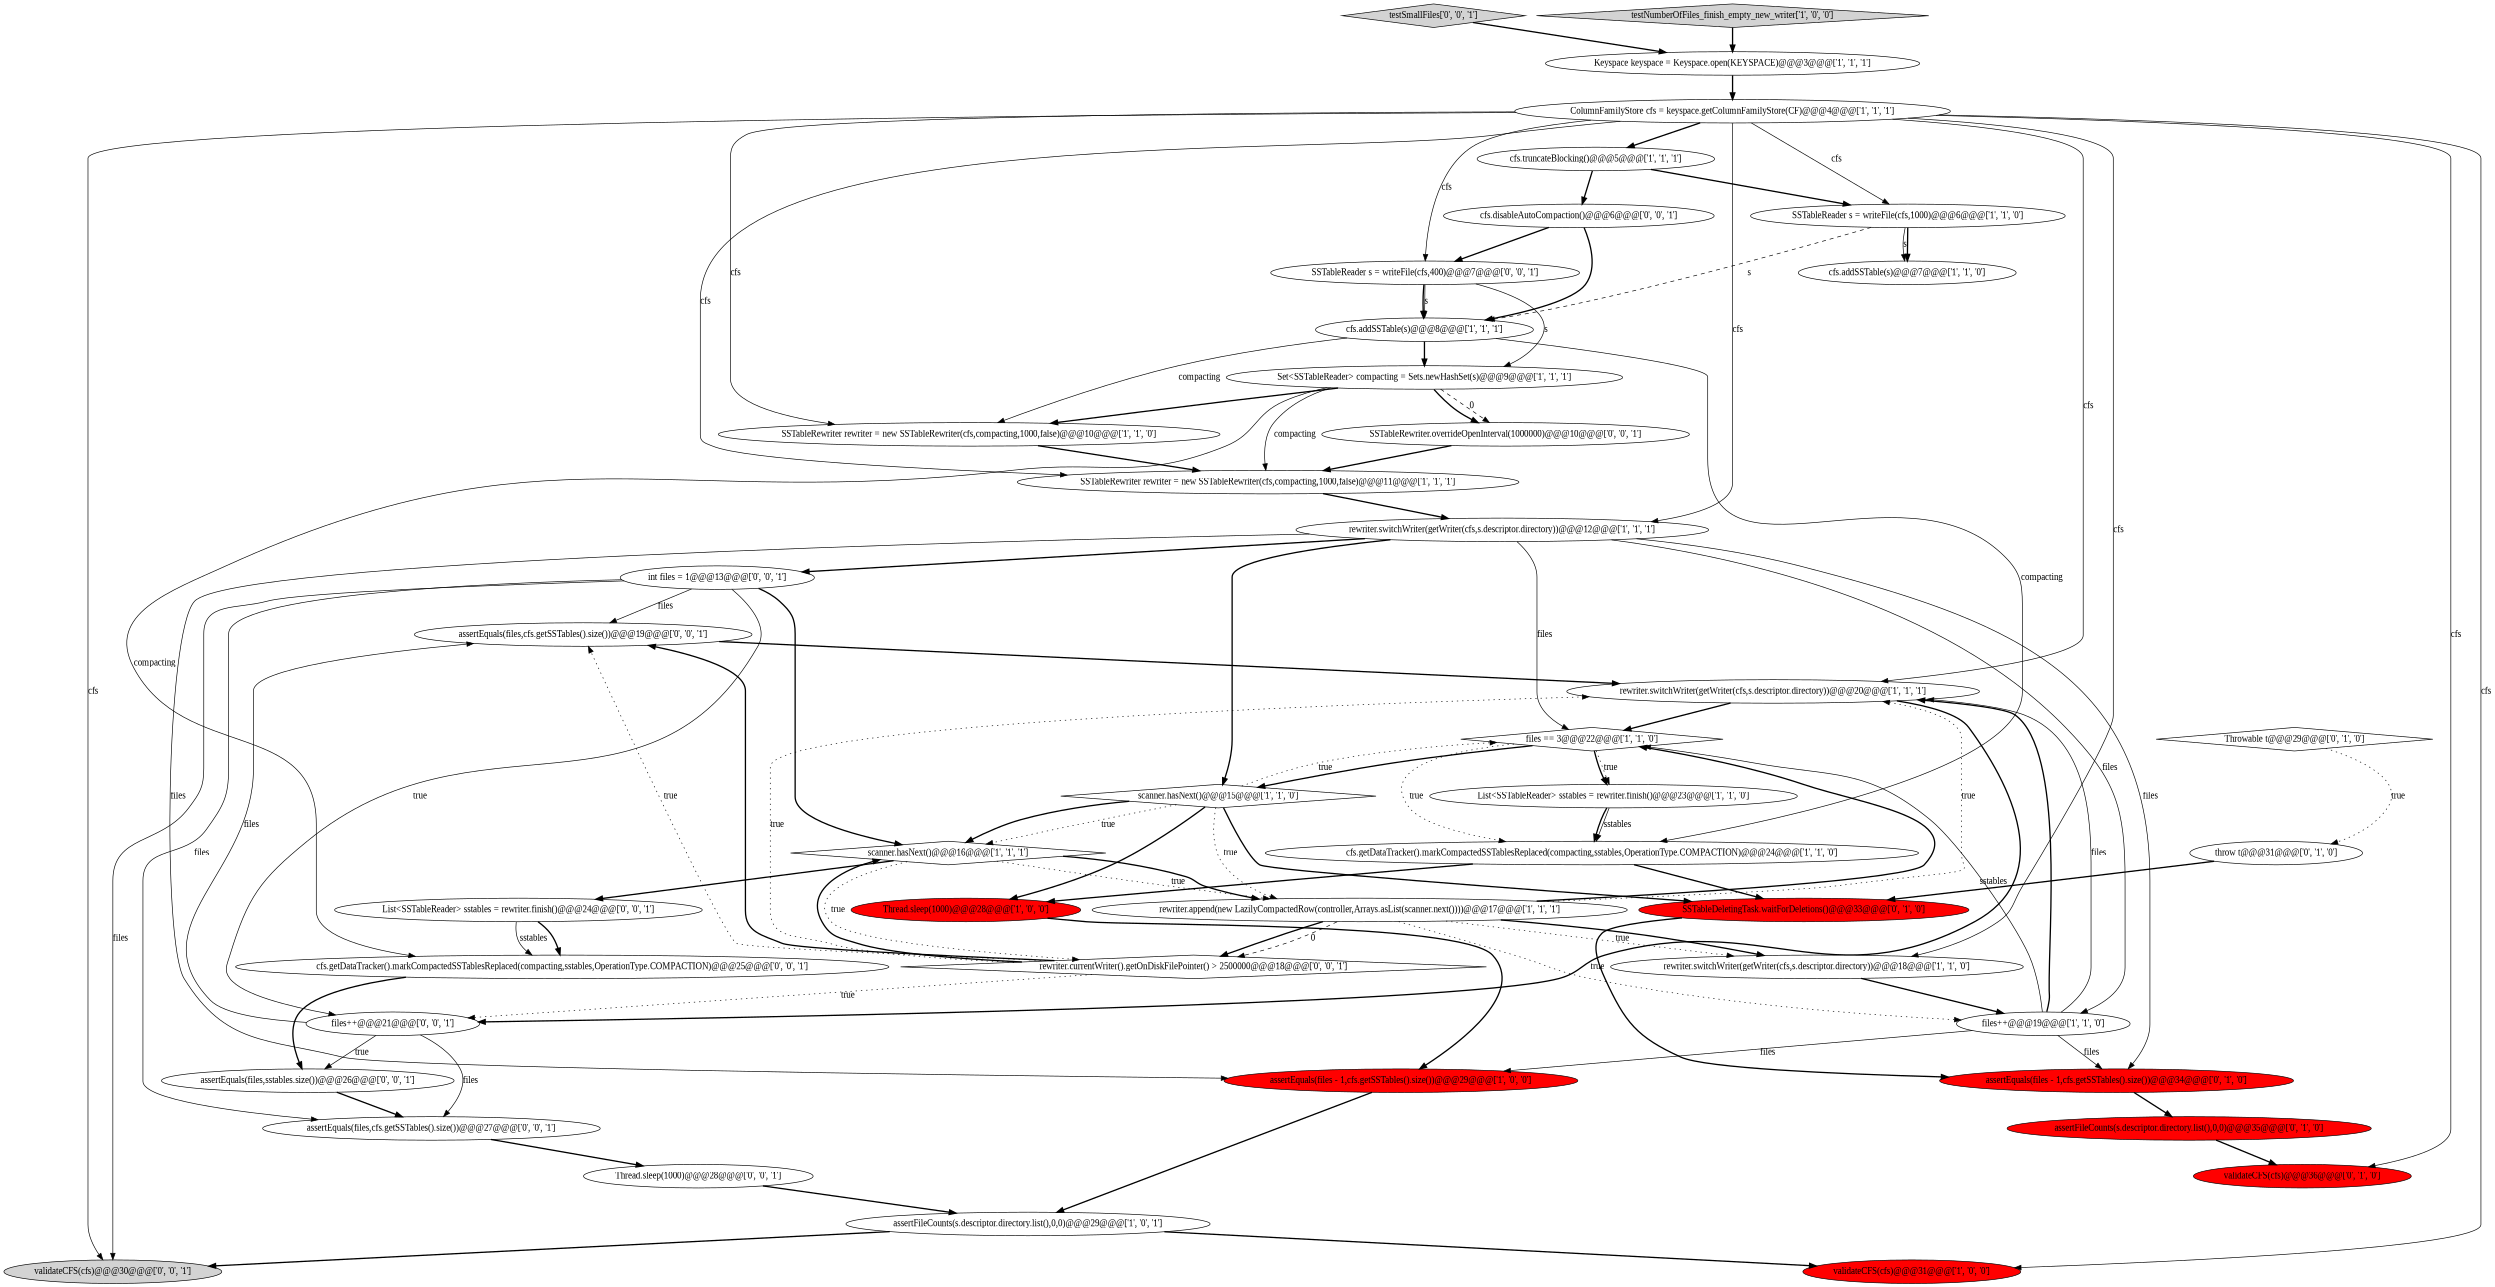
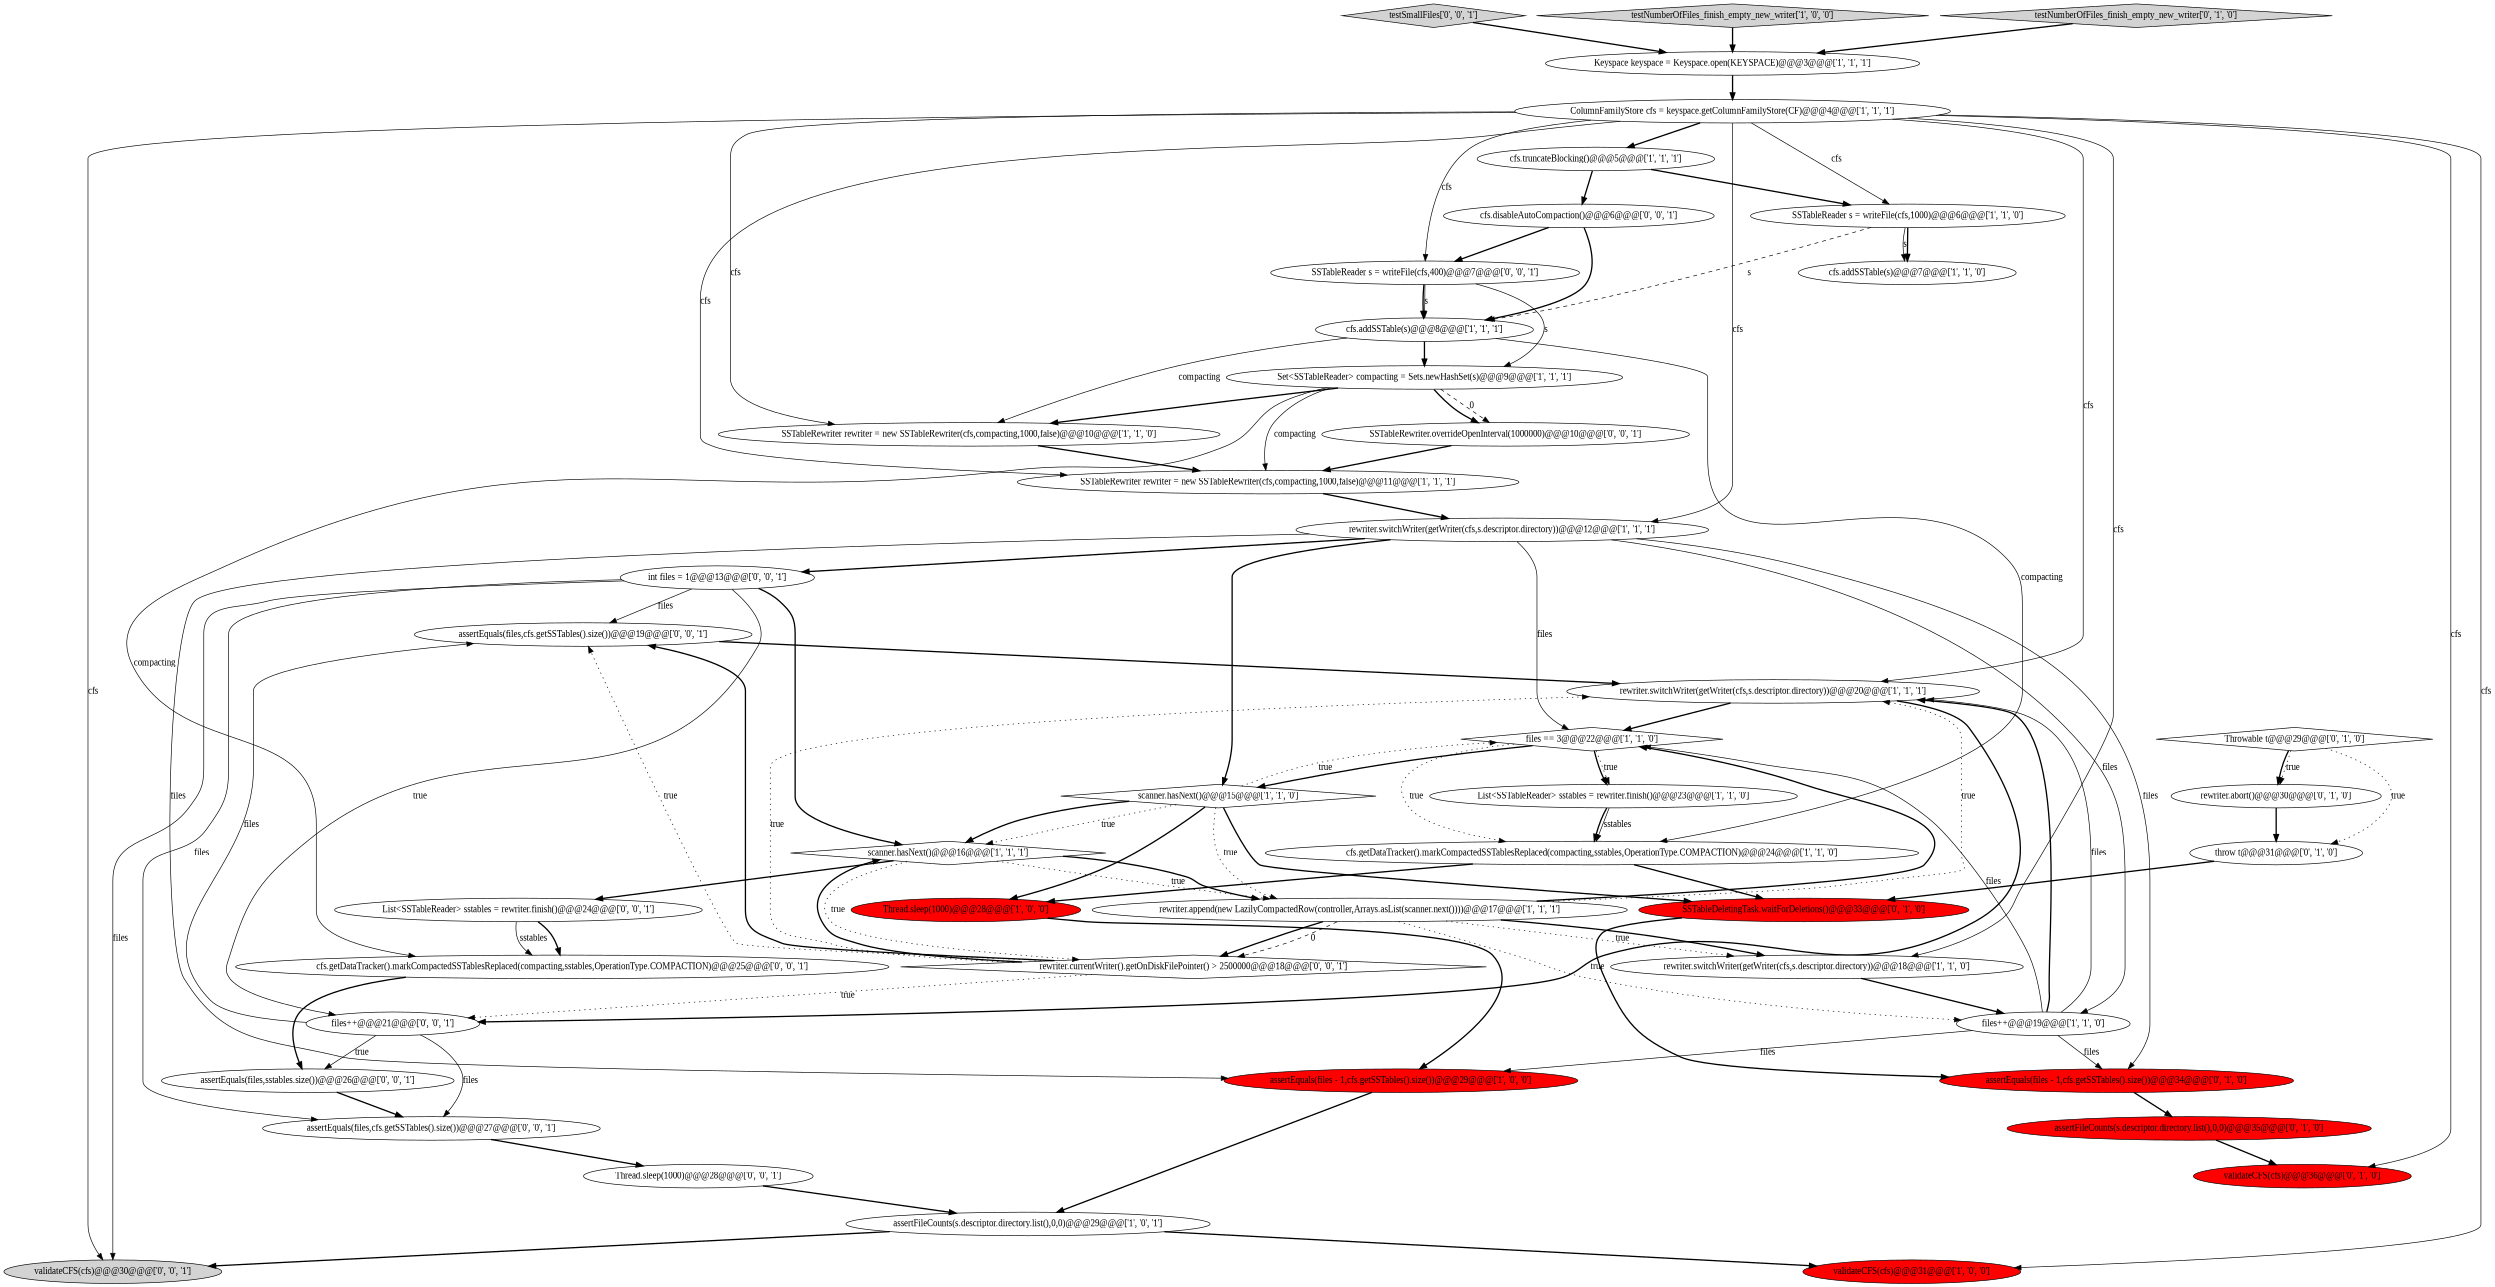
none -> (2136, 16)
none -> (2276, 796)
(1994, 881) -> (1994, 881)
